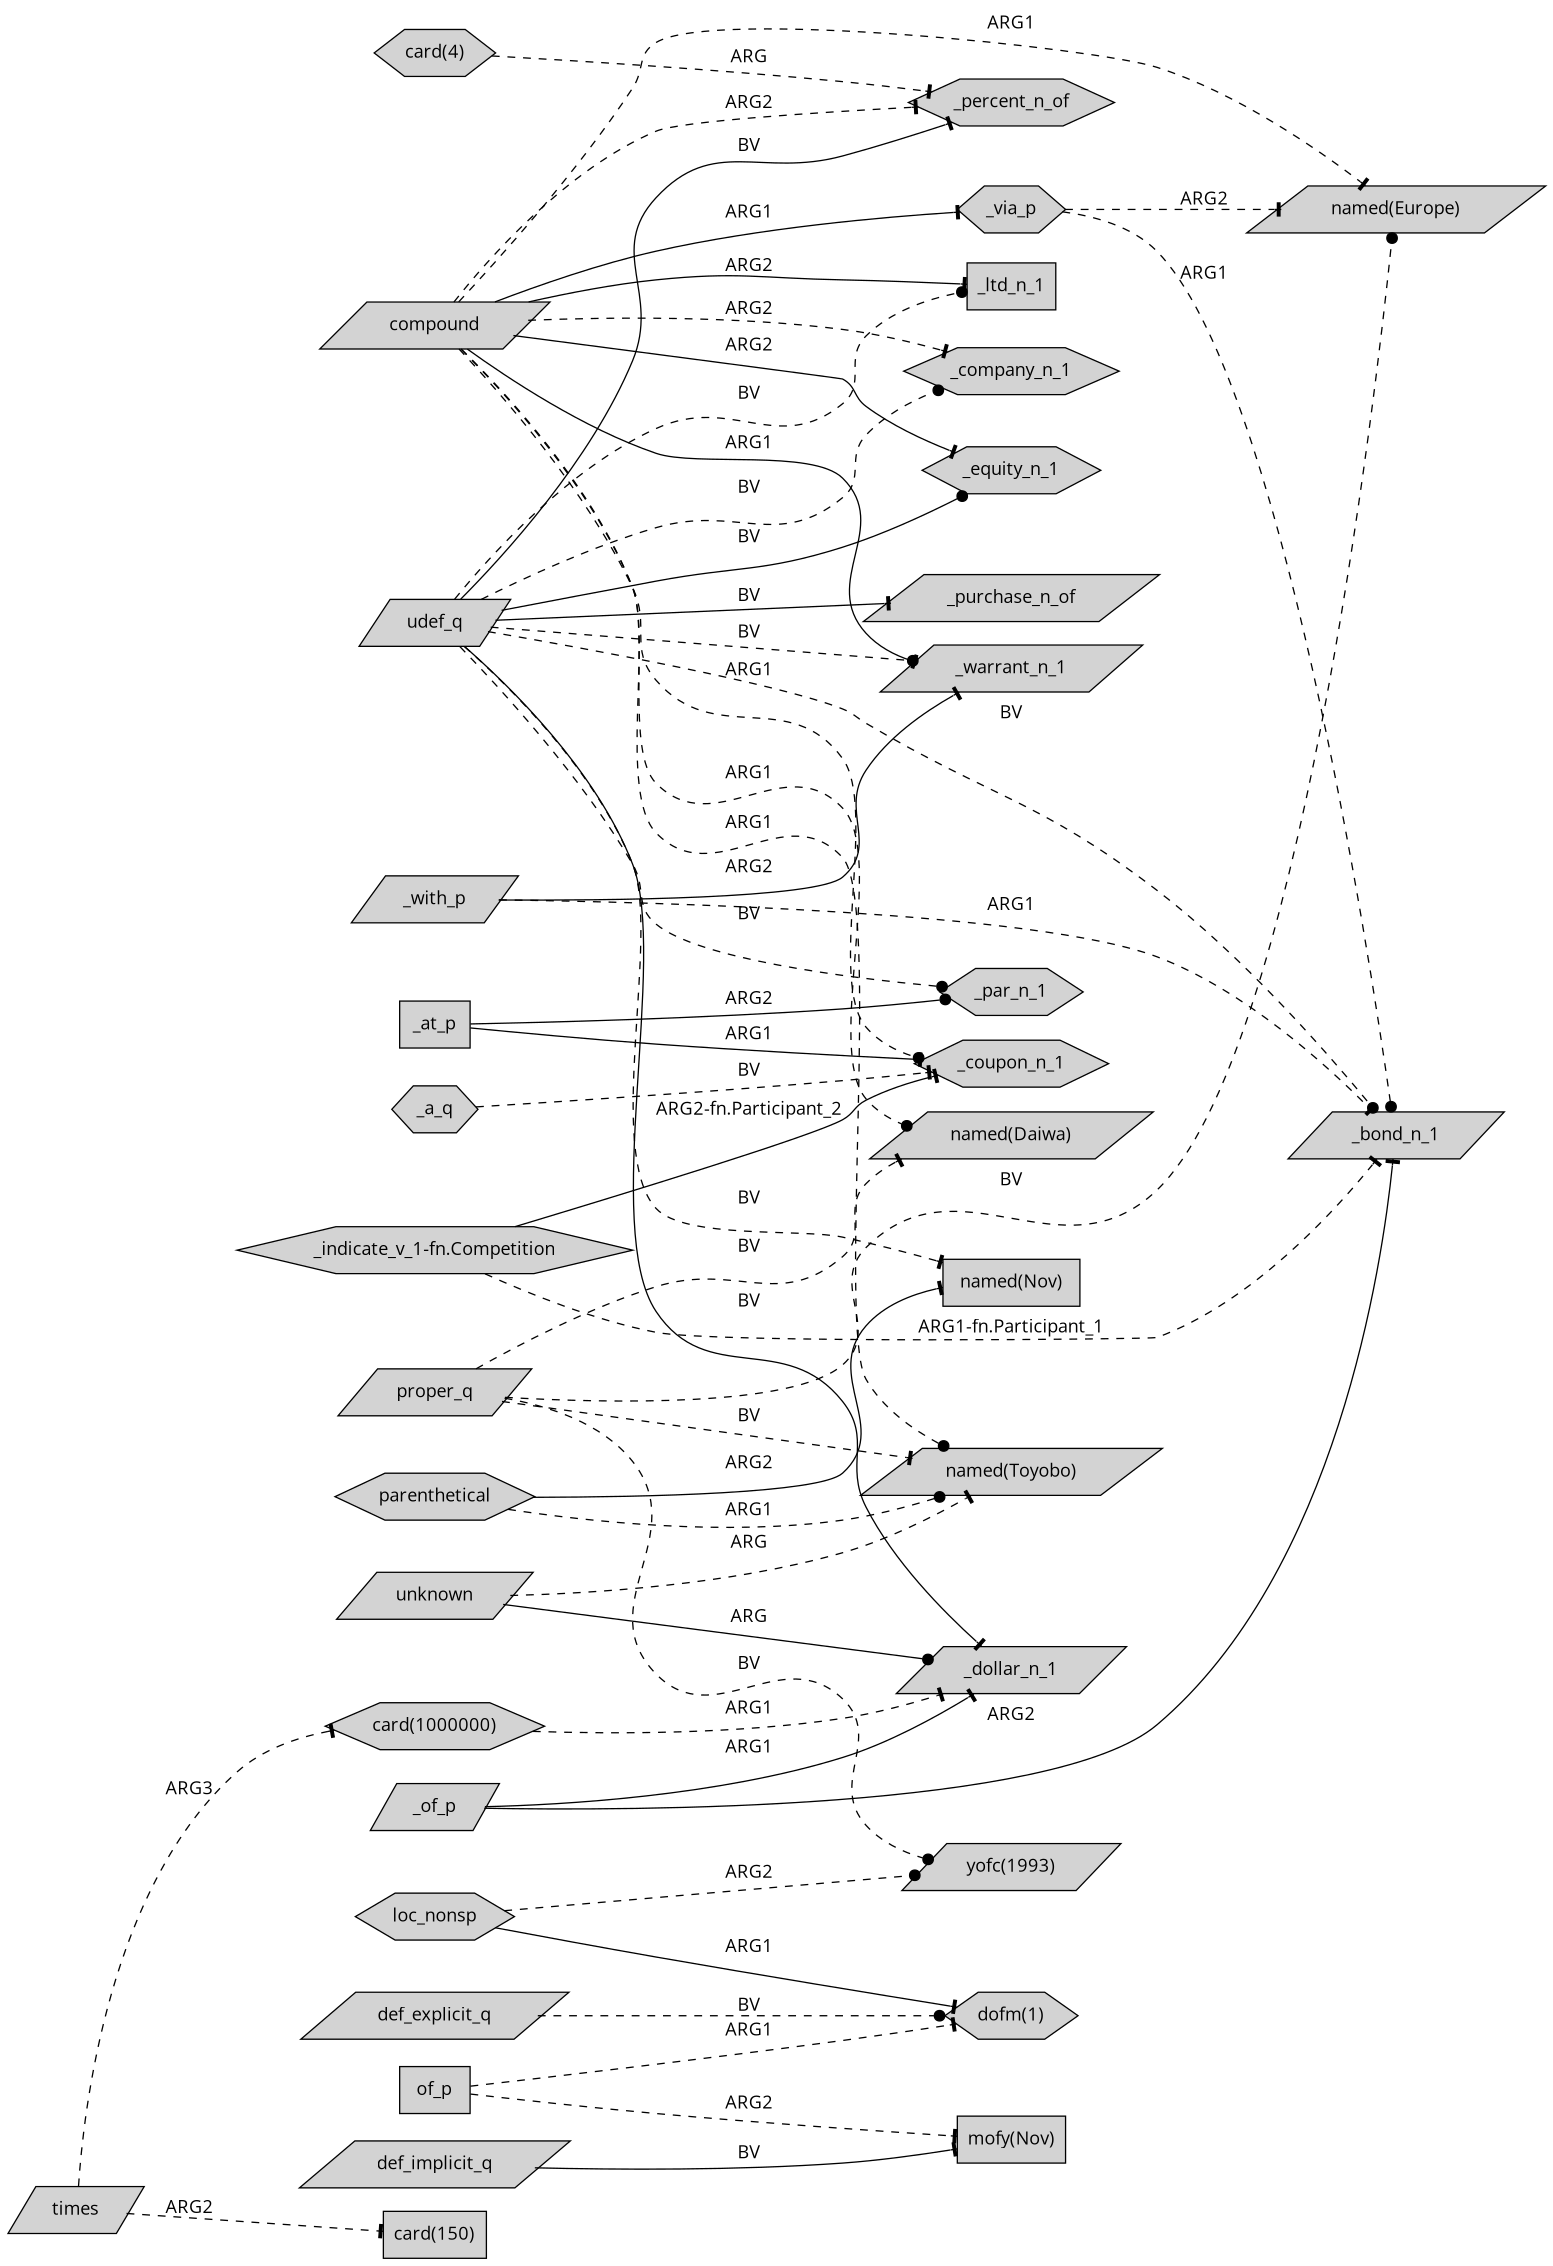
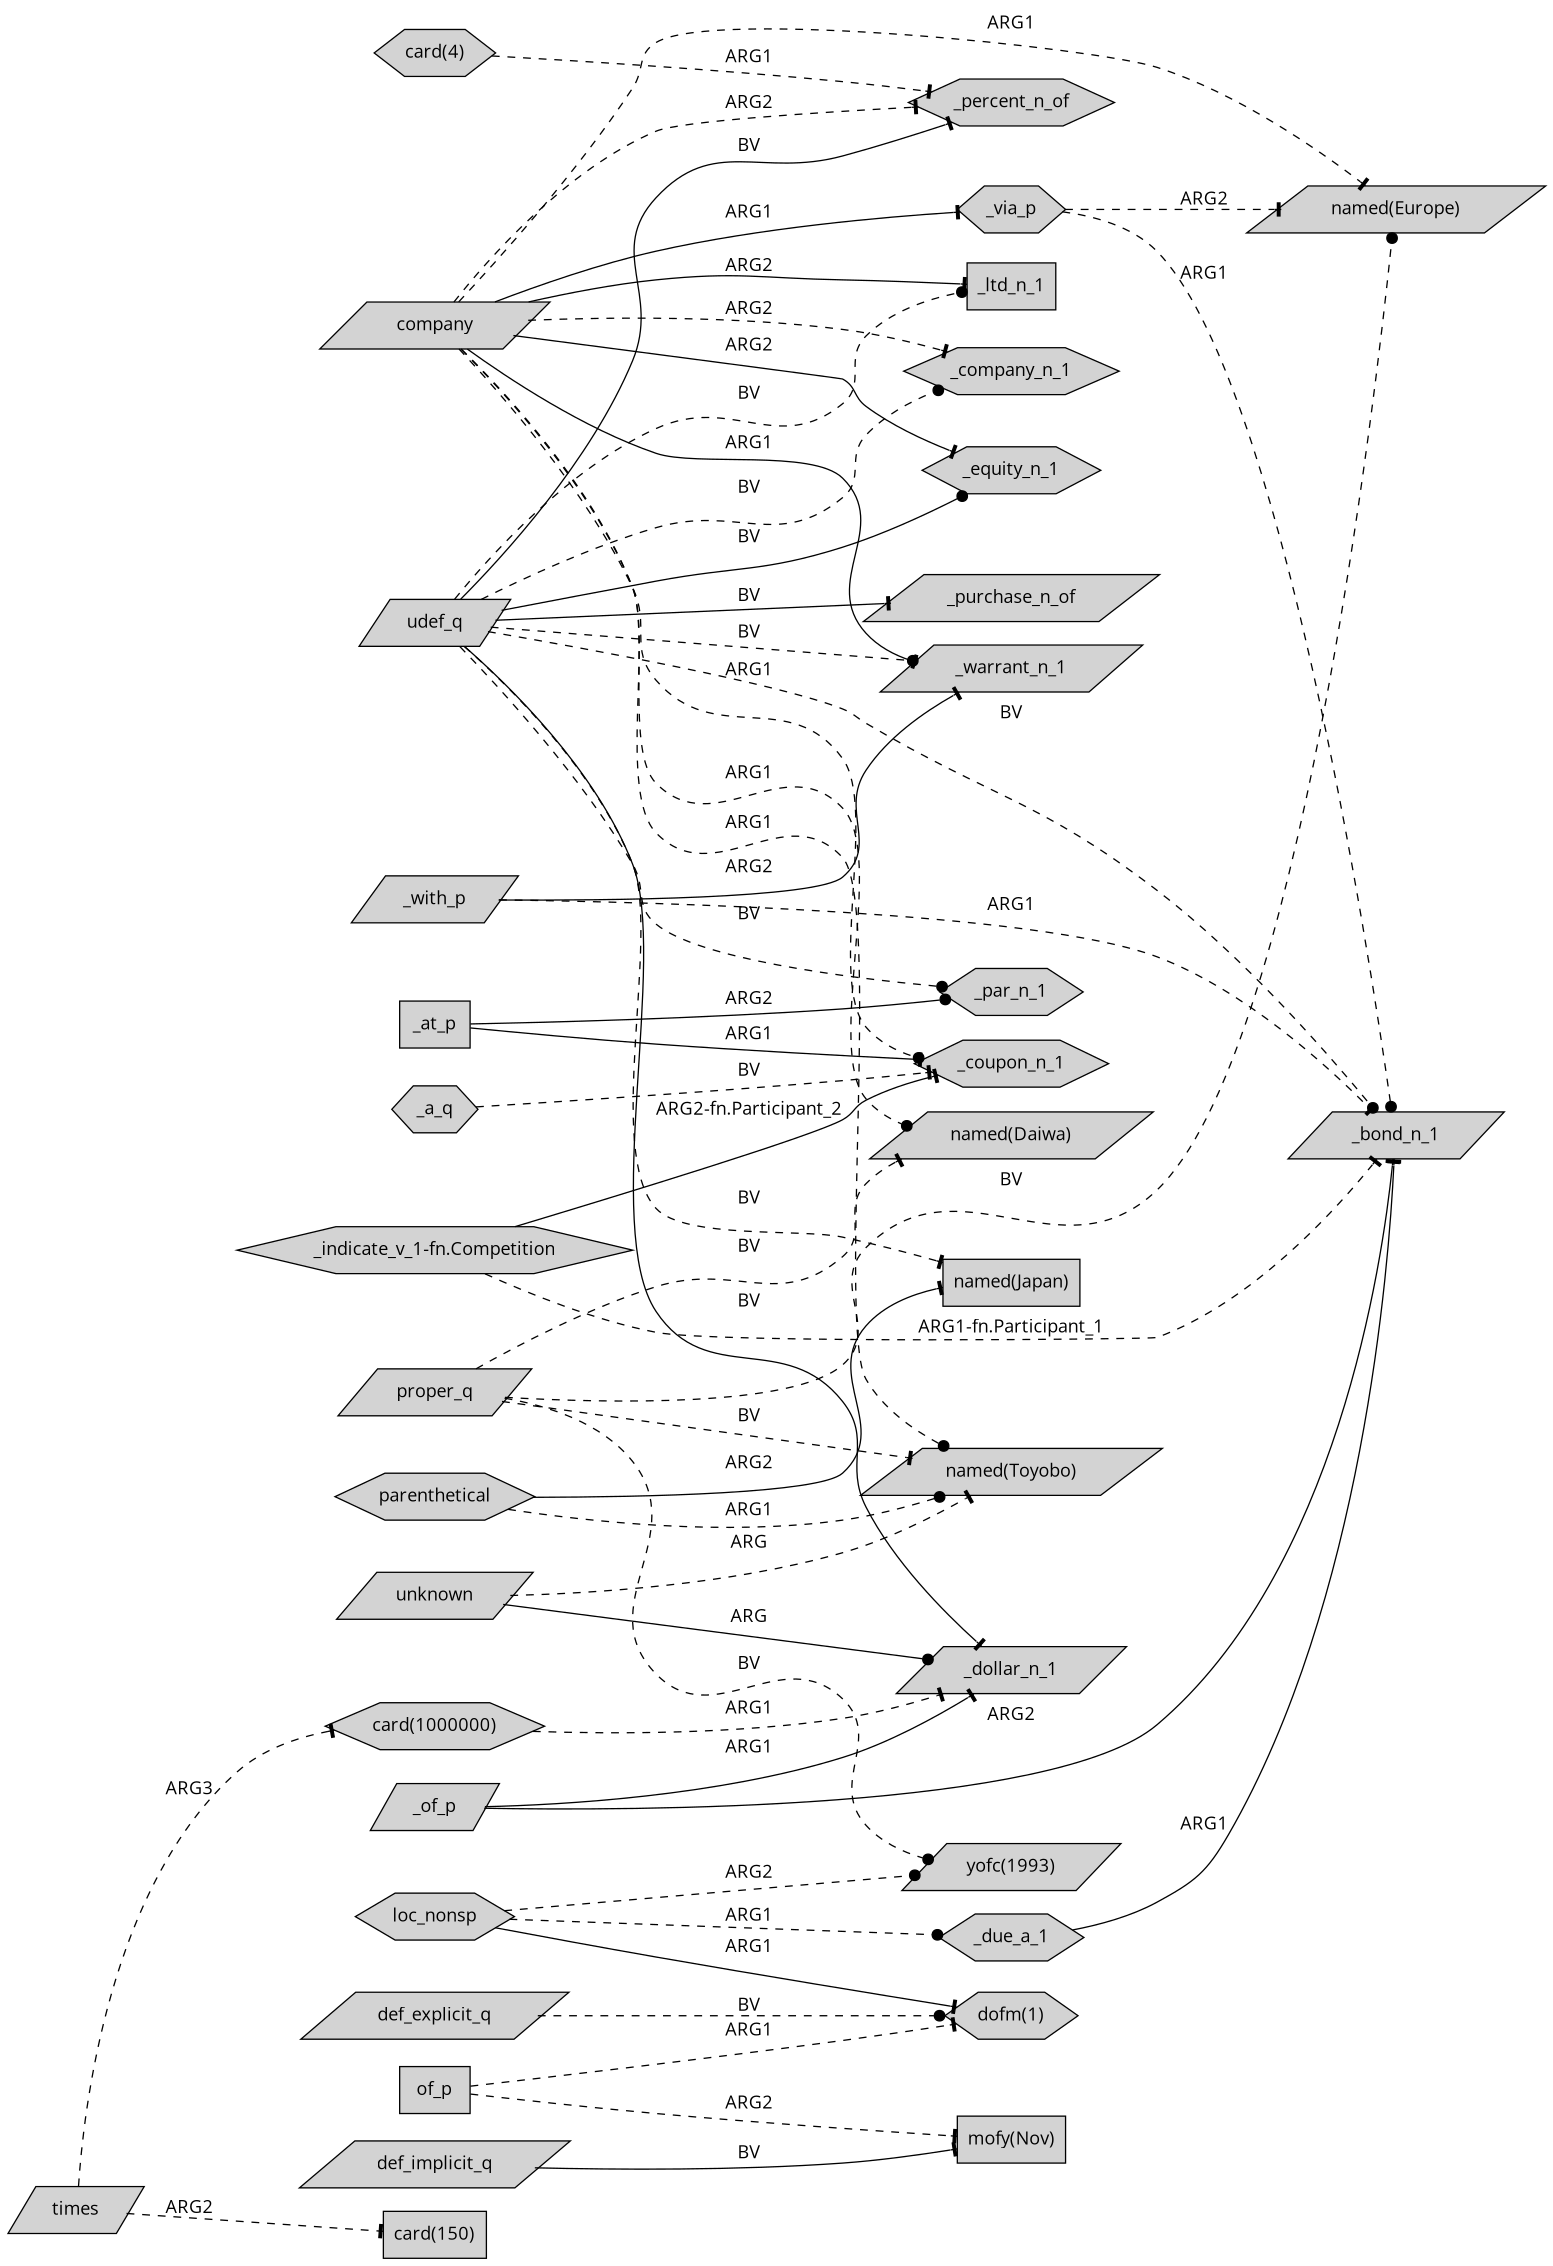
(749, 58) -> (749, 58)
(435, 326) -> (435, 326)
(1011, 1283) -> (1011, 1283)
none -> (1011, 1937)
